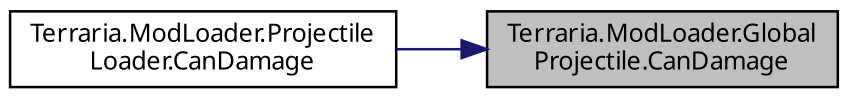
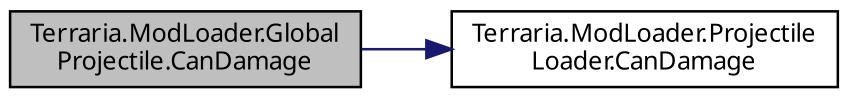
(429, 49) -> (394, 49)
